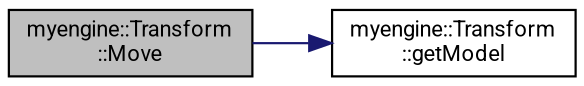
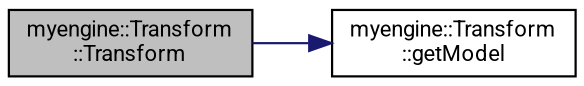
(131, 43) -> (131, 43)
